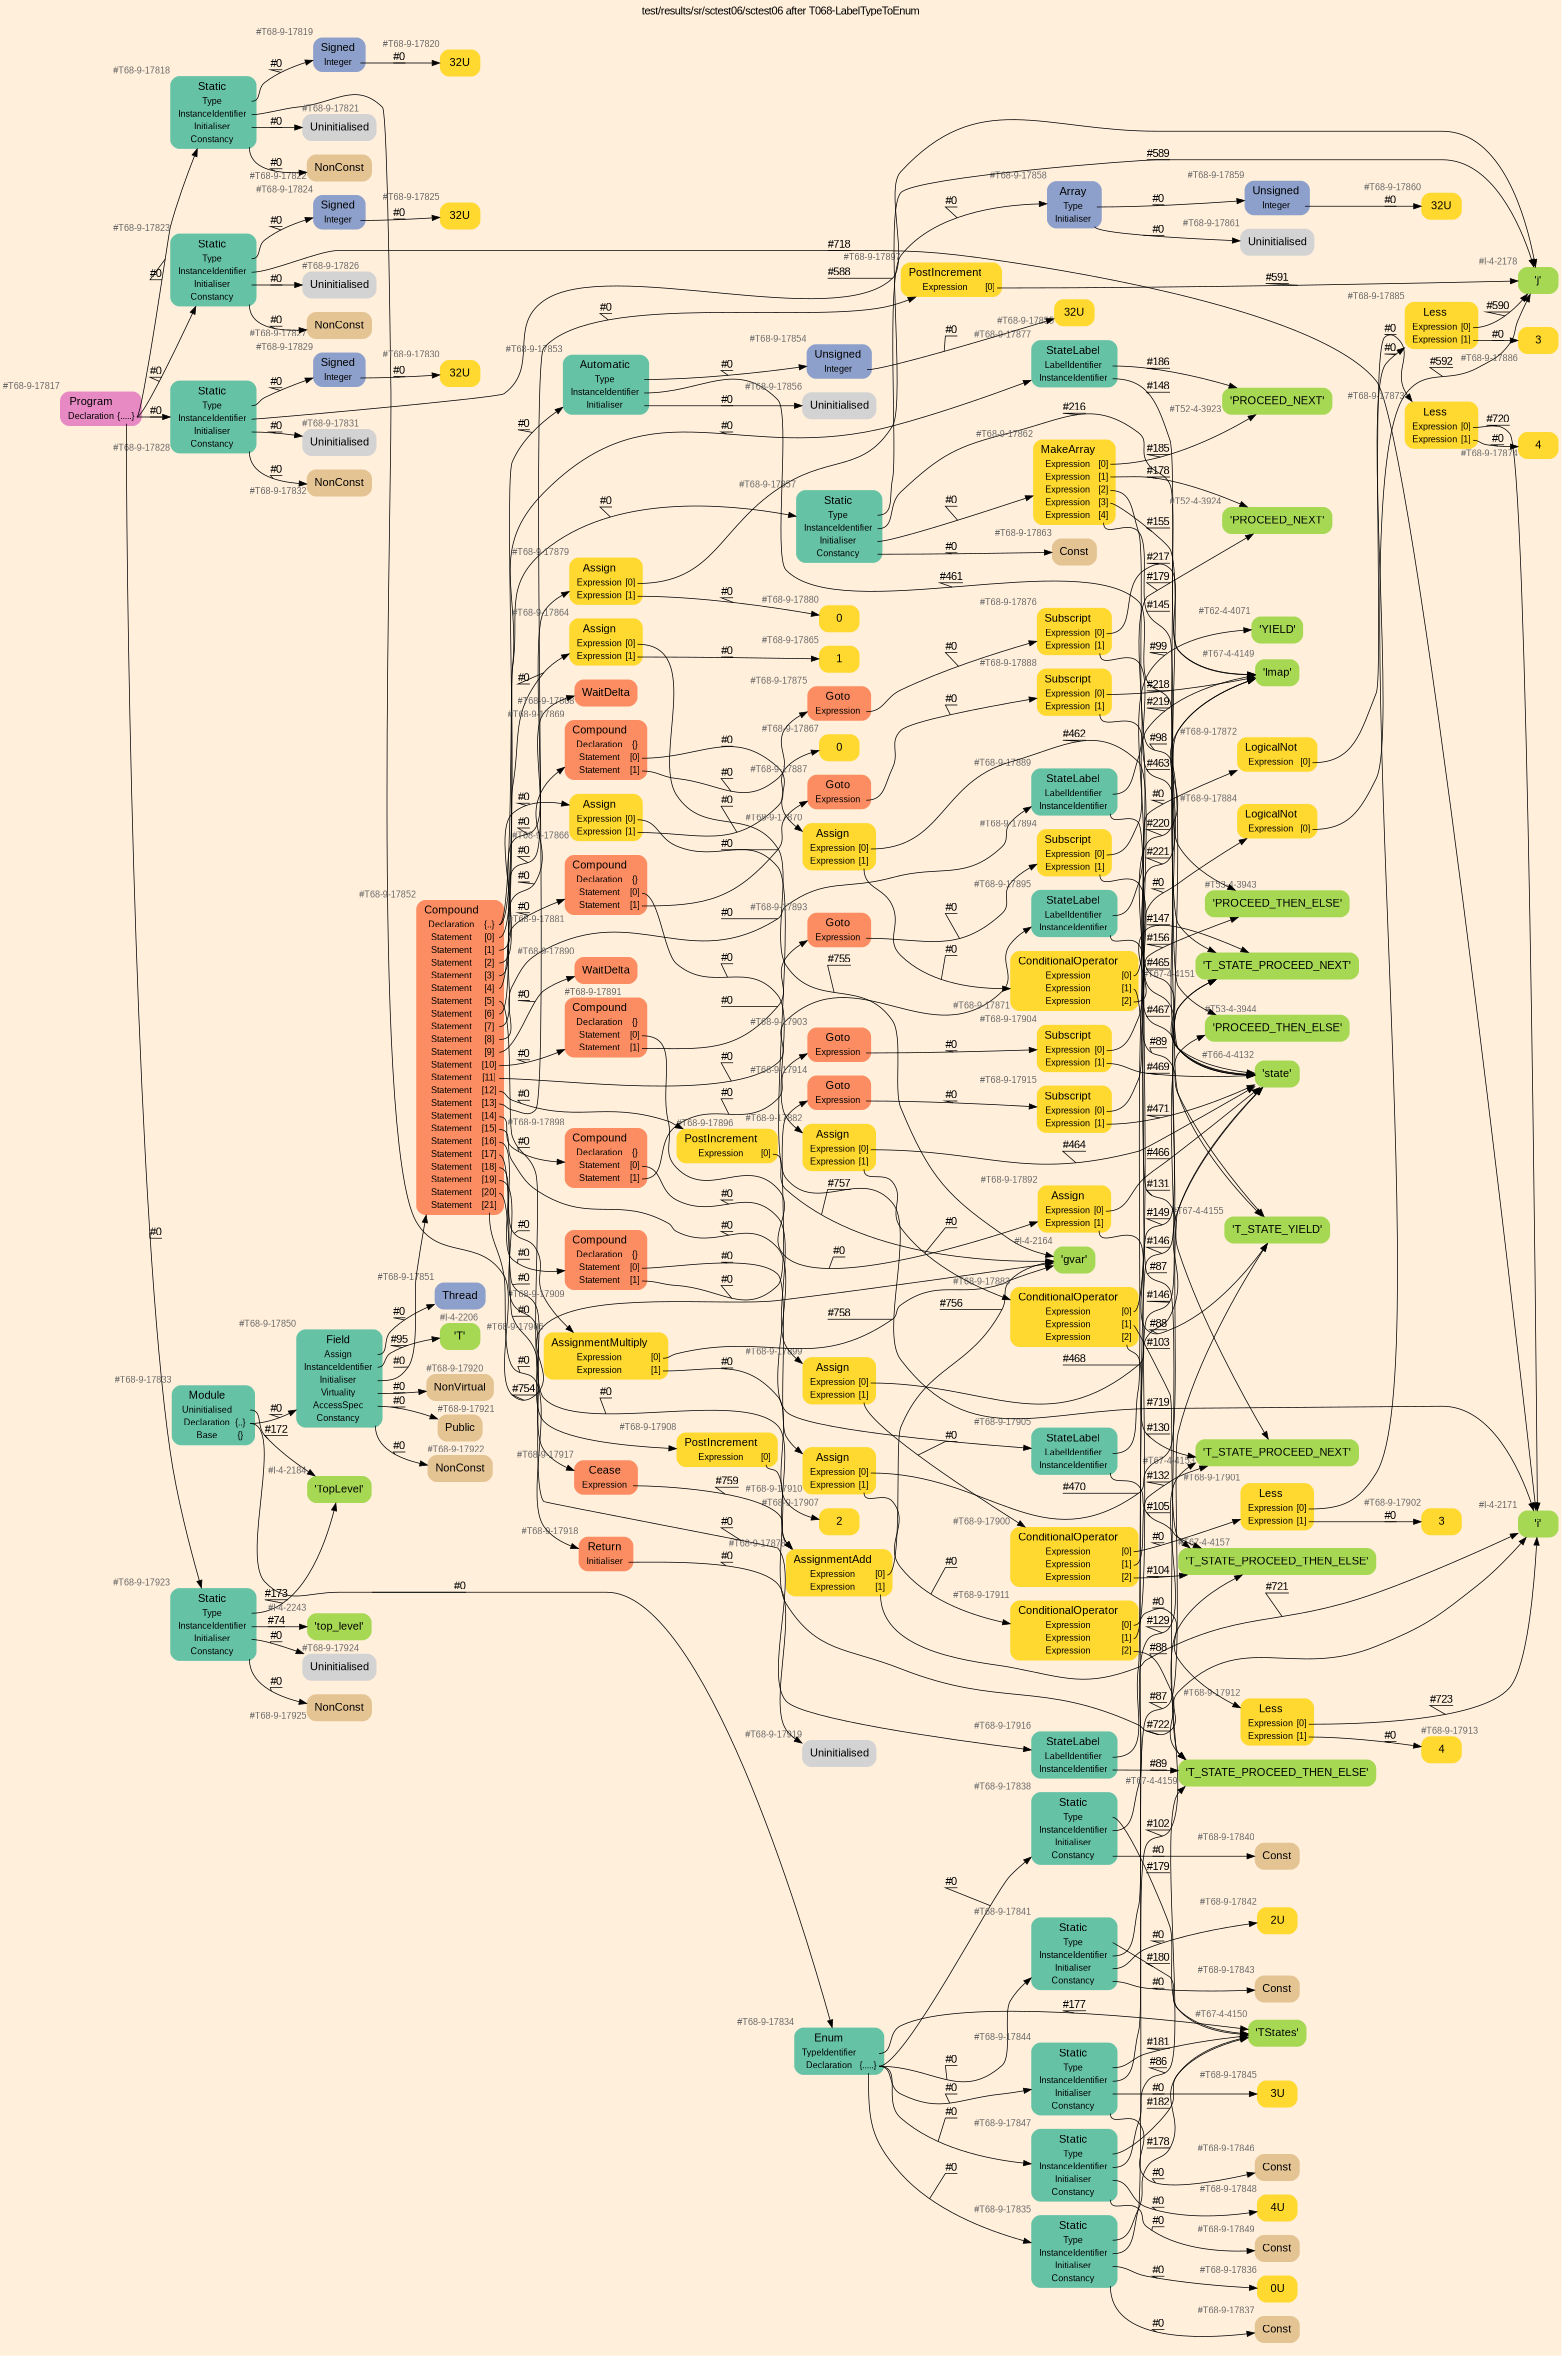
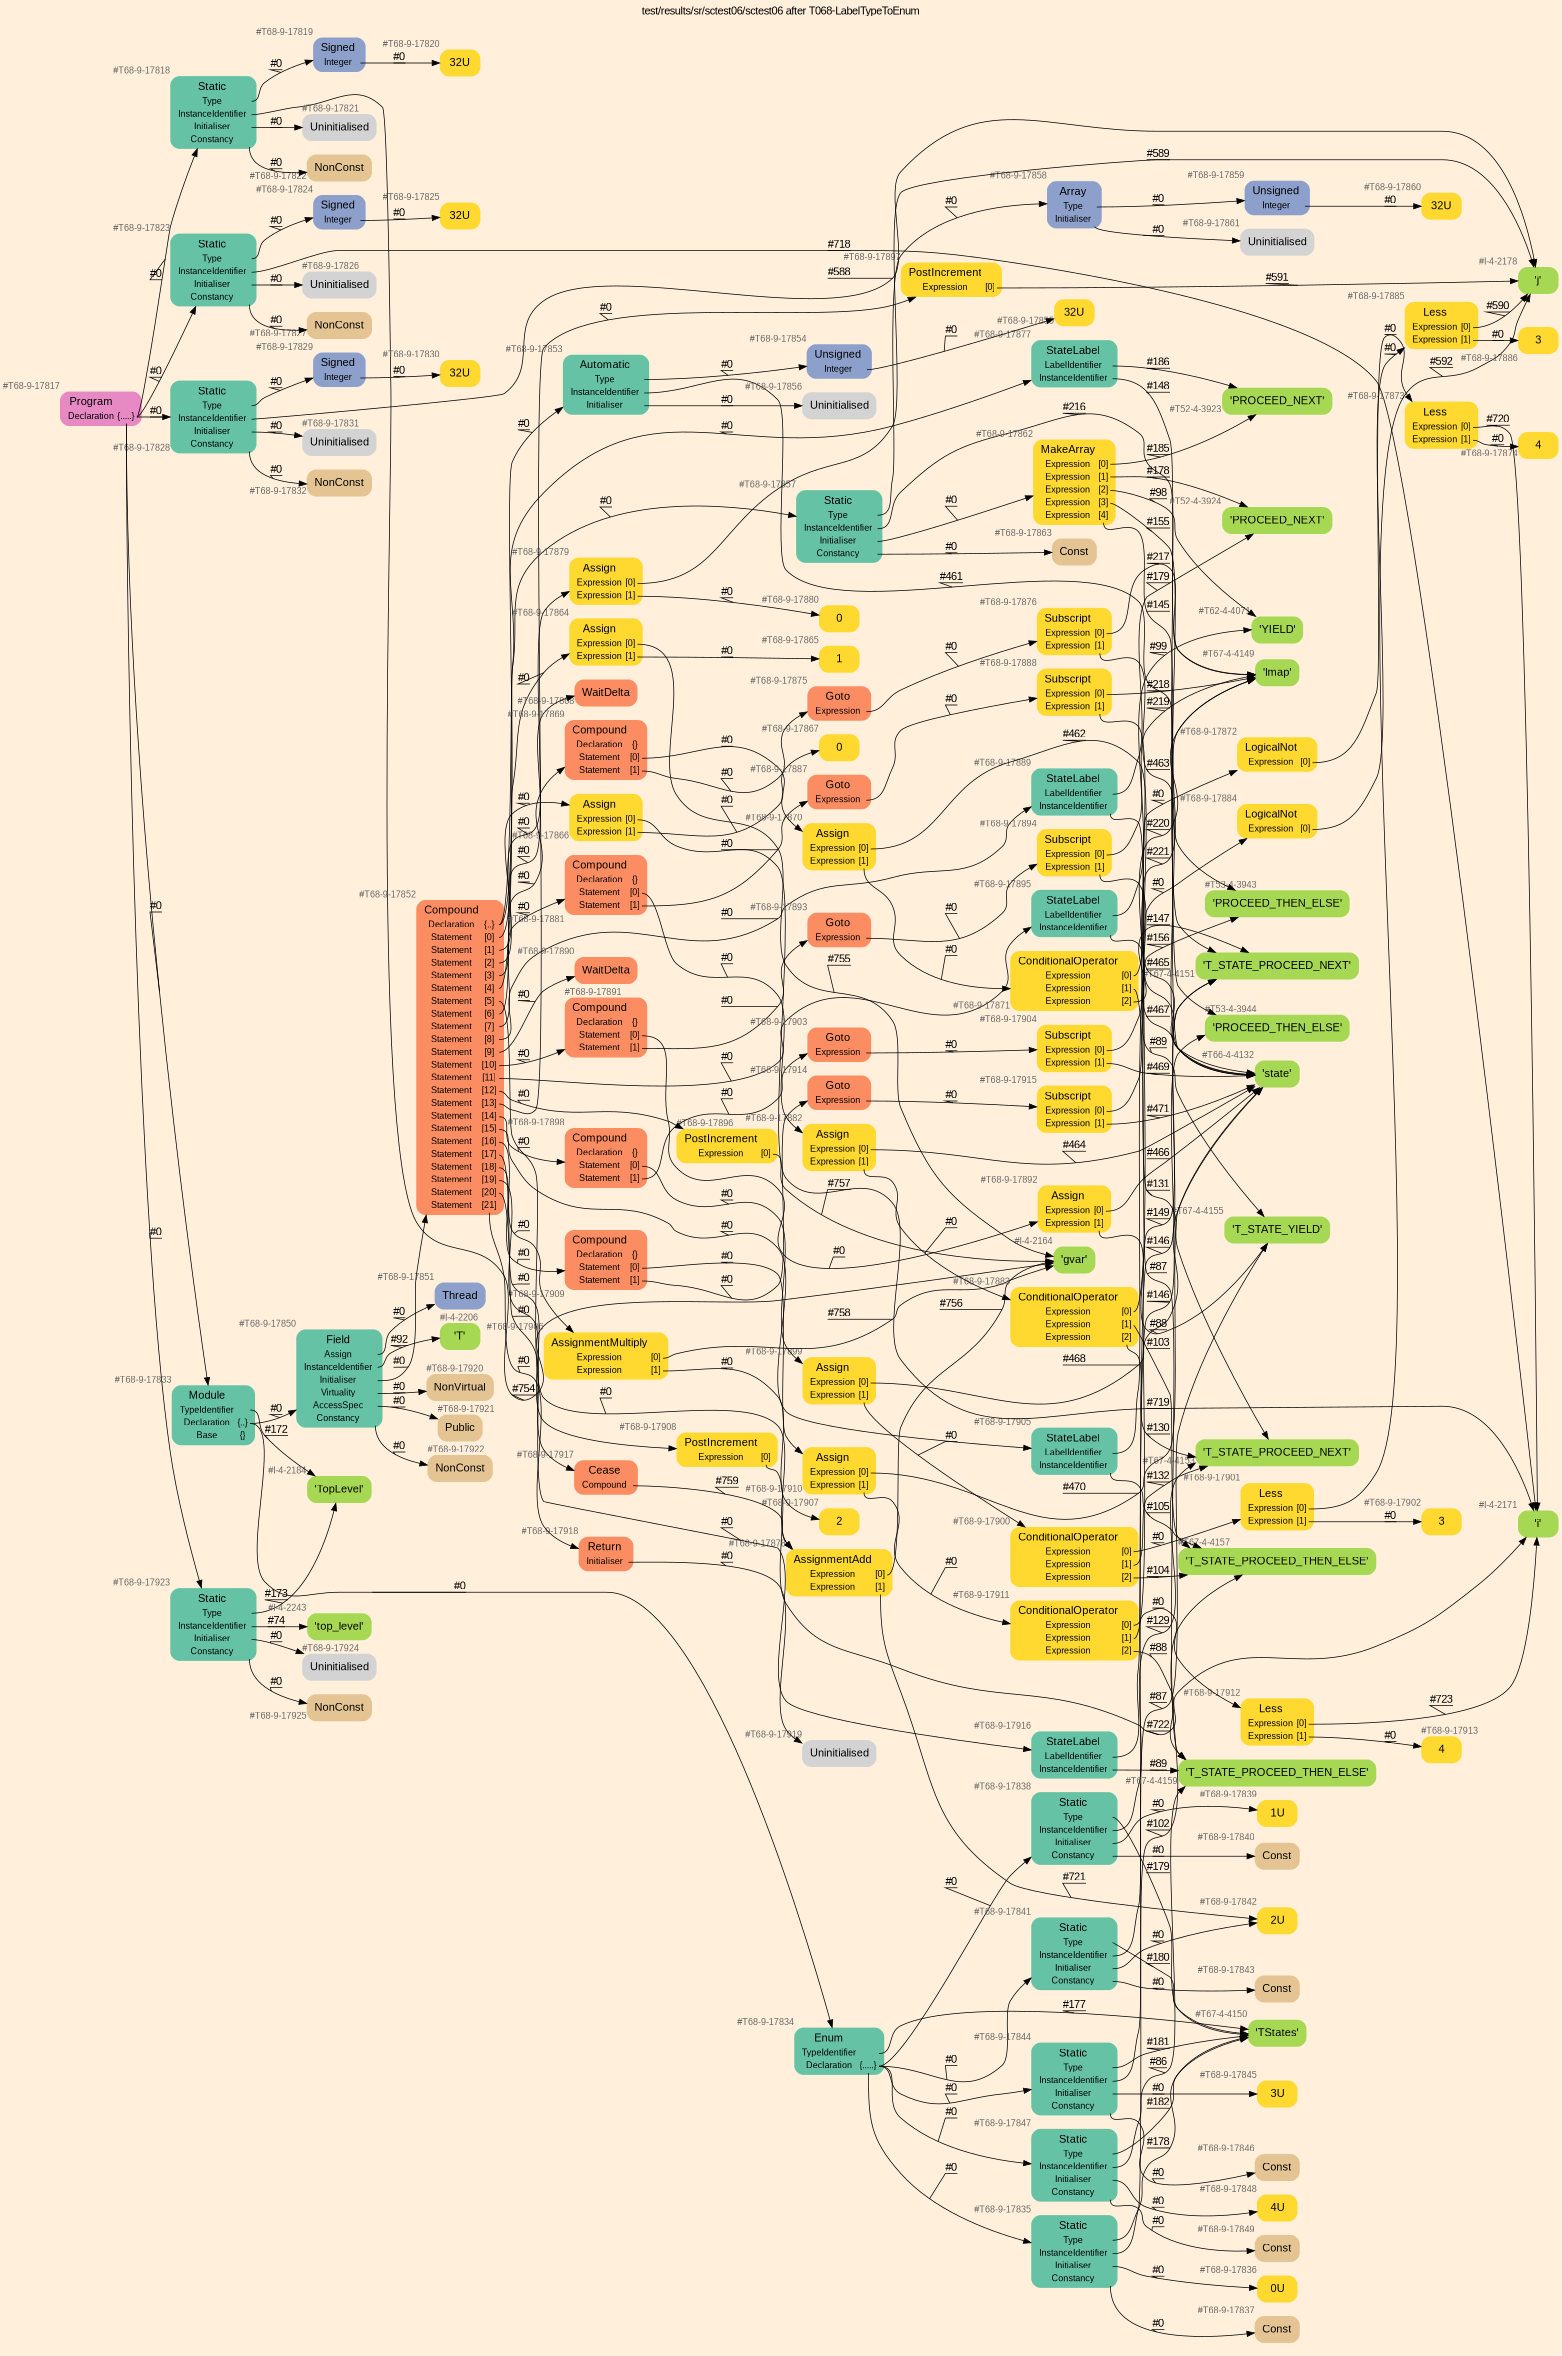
(1149, 747) -> (1180, 543)
none -> (151, 902)
(399, 1340) -> (399, 1340)
(207, 1410) -> (207, 1410)
(605, 1485) -> (604, 1485)
(1184, 1642) -> (977, 1857)
none -> (1277, 1814)
